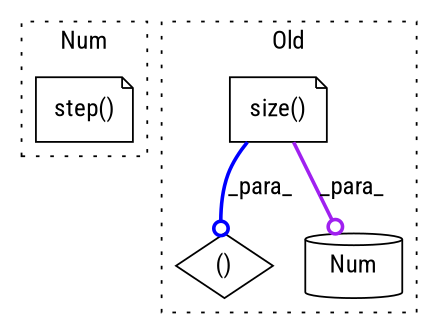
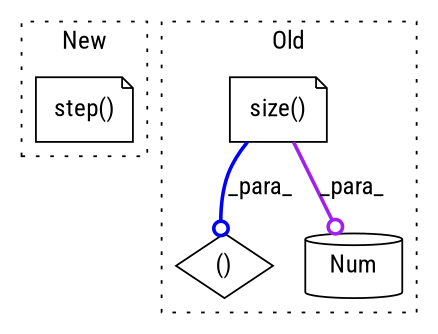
(84, 42) -> (84, 42)
